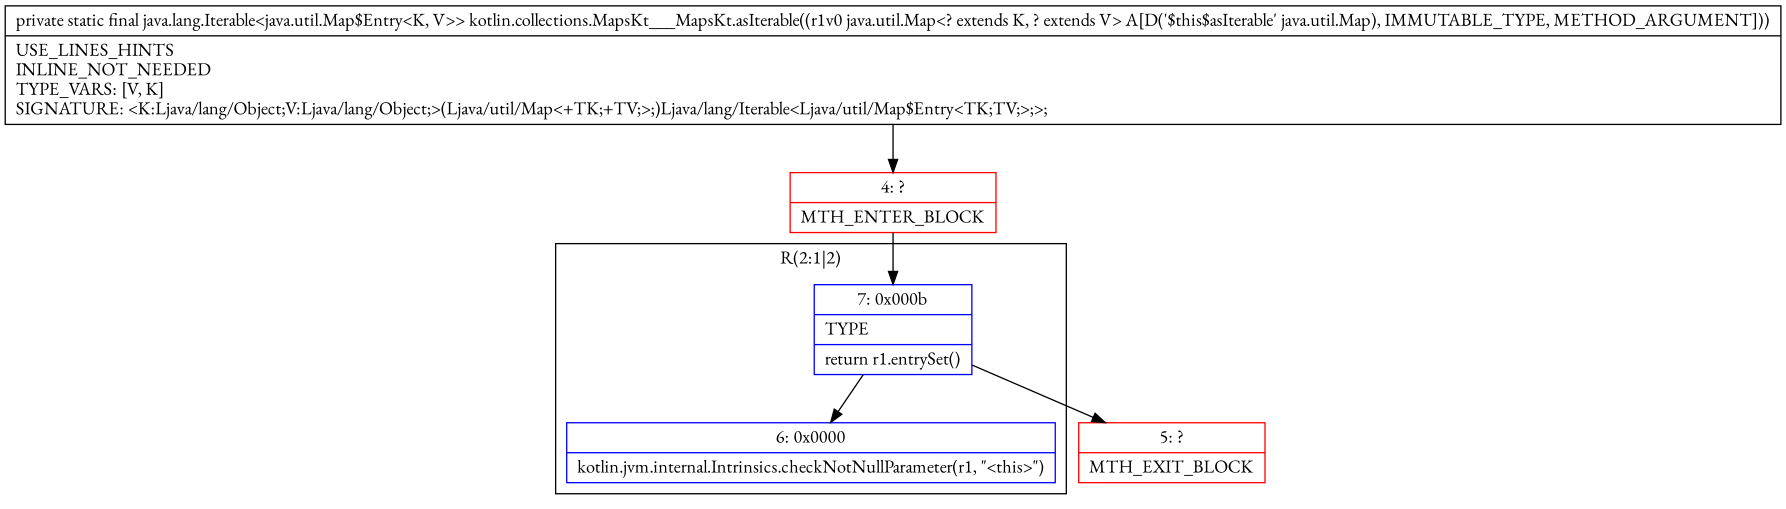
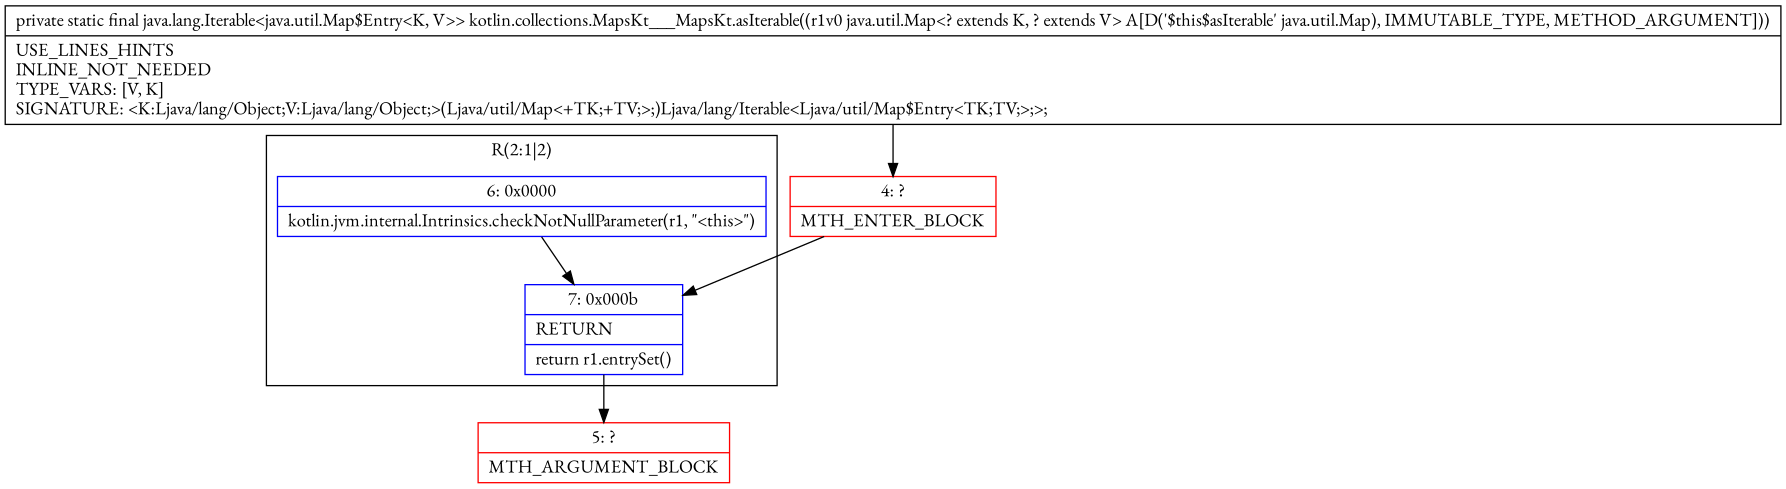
(847, 329) -> (575, 329)
(851, 393) -> (554, 255)
(1172, 467) -> (604, 467)
